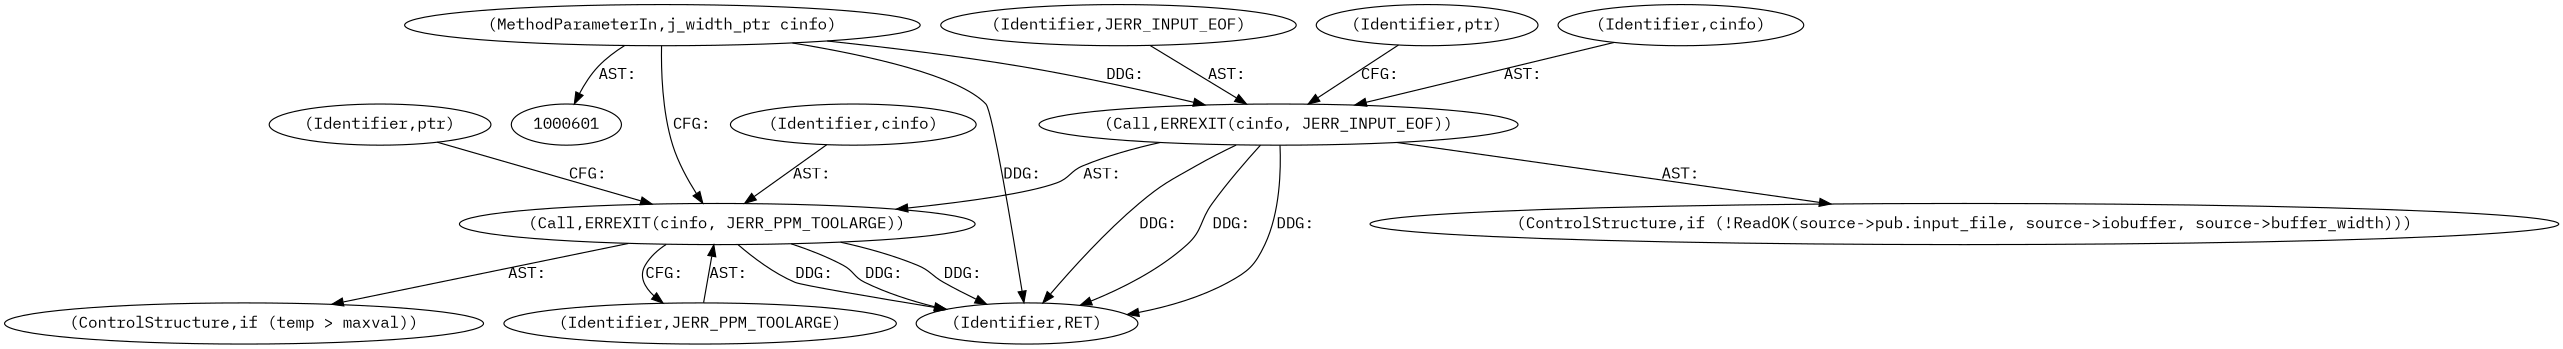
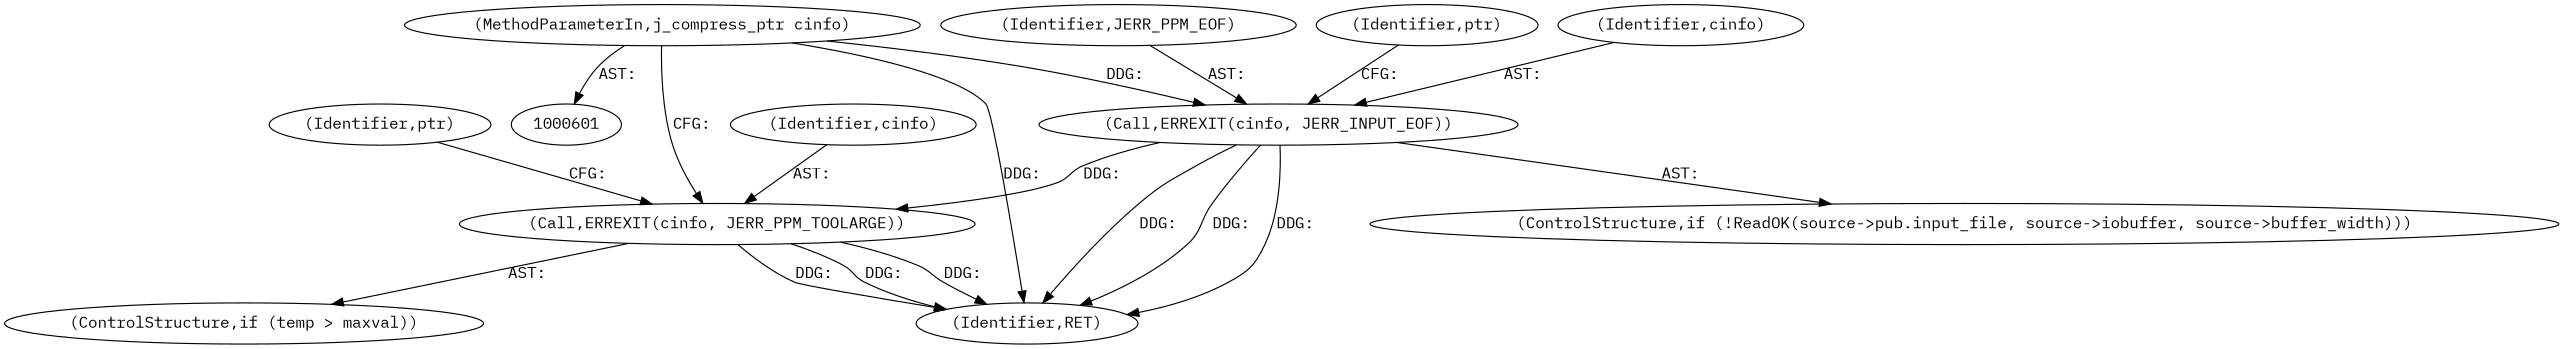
(662, 25) -> (662, 25)
(1118, 25) -> (1118, 25)
(1107, 174) -> (1107, 174)
(700, 323) -> none
